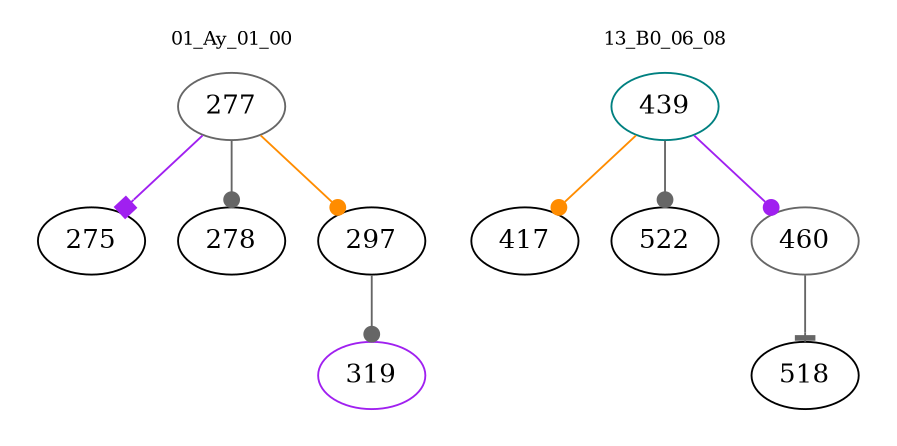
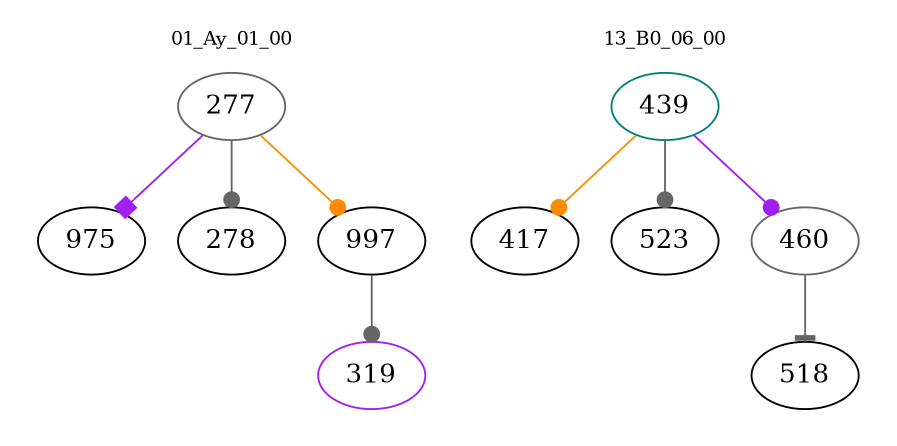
(665, 40) -> (665, 40)
(92, 241) -> (92, 241)
(372, 241) -> (372, 241)
(665, 241) -> (665, 241)
